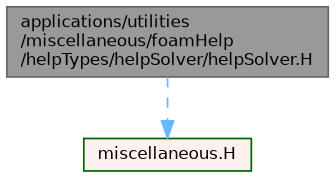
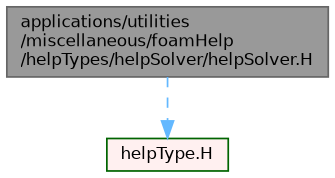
(168, 155) -> (168, 155)
